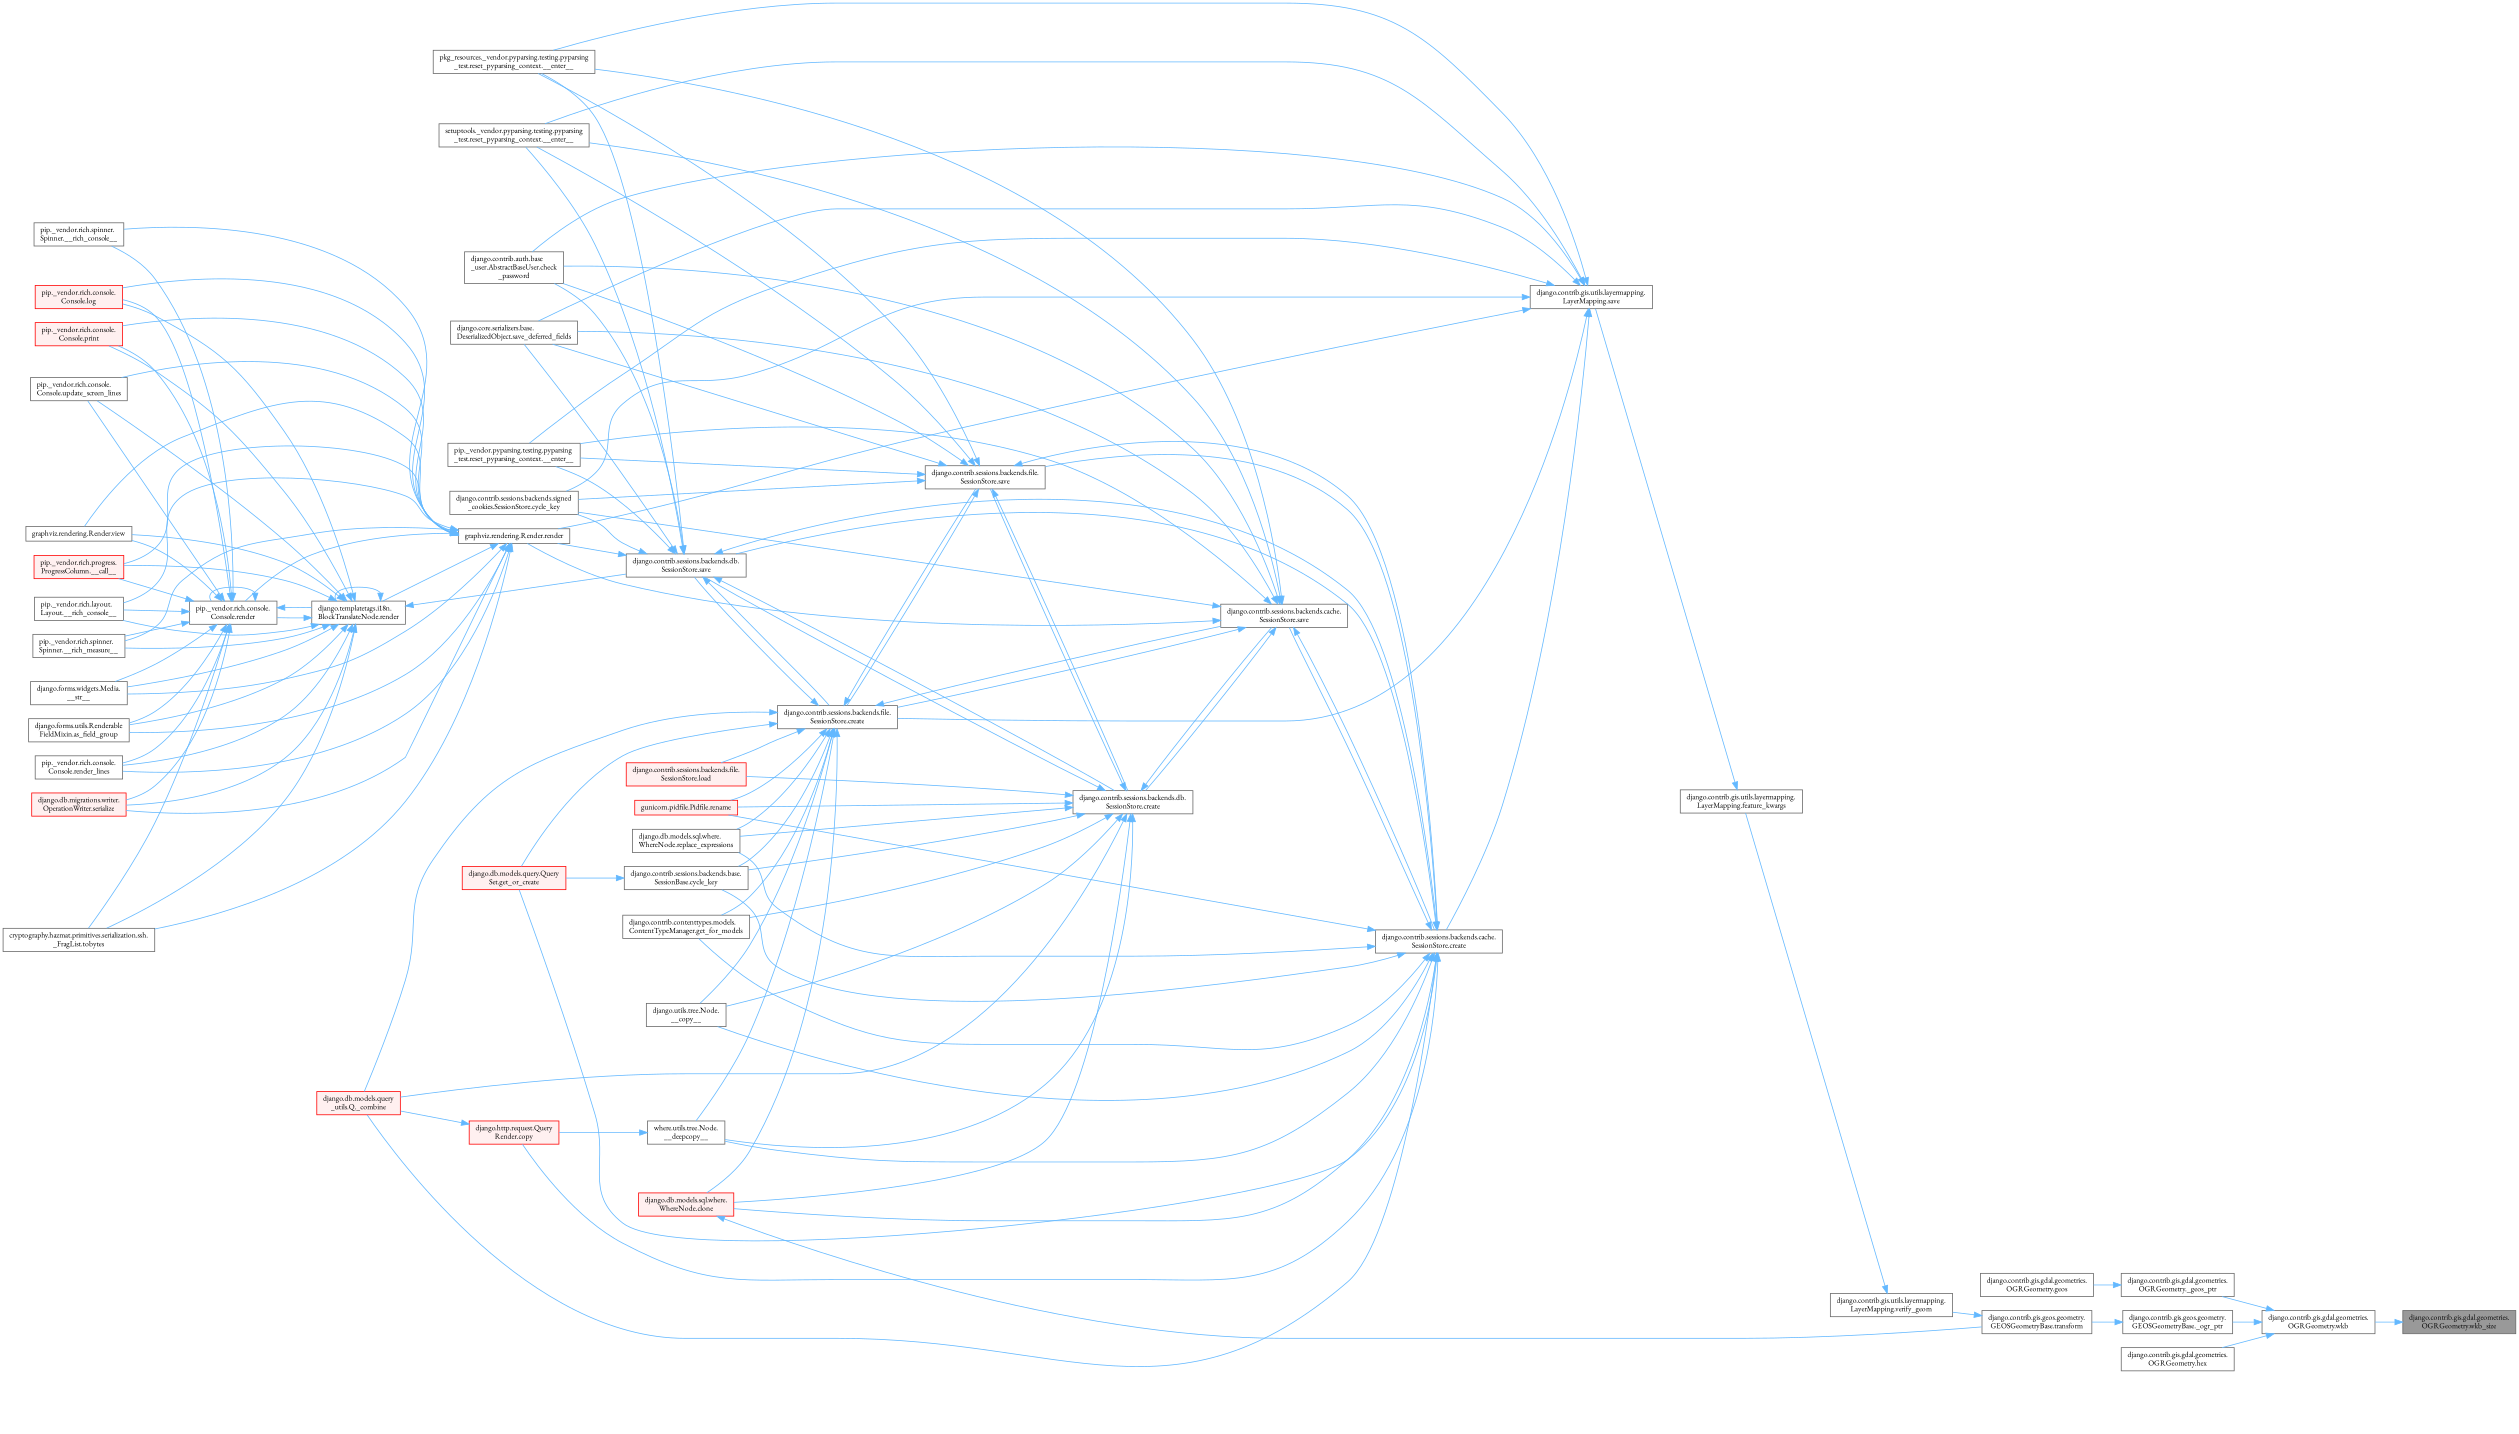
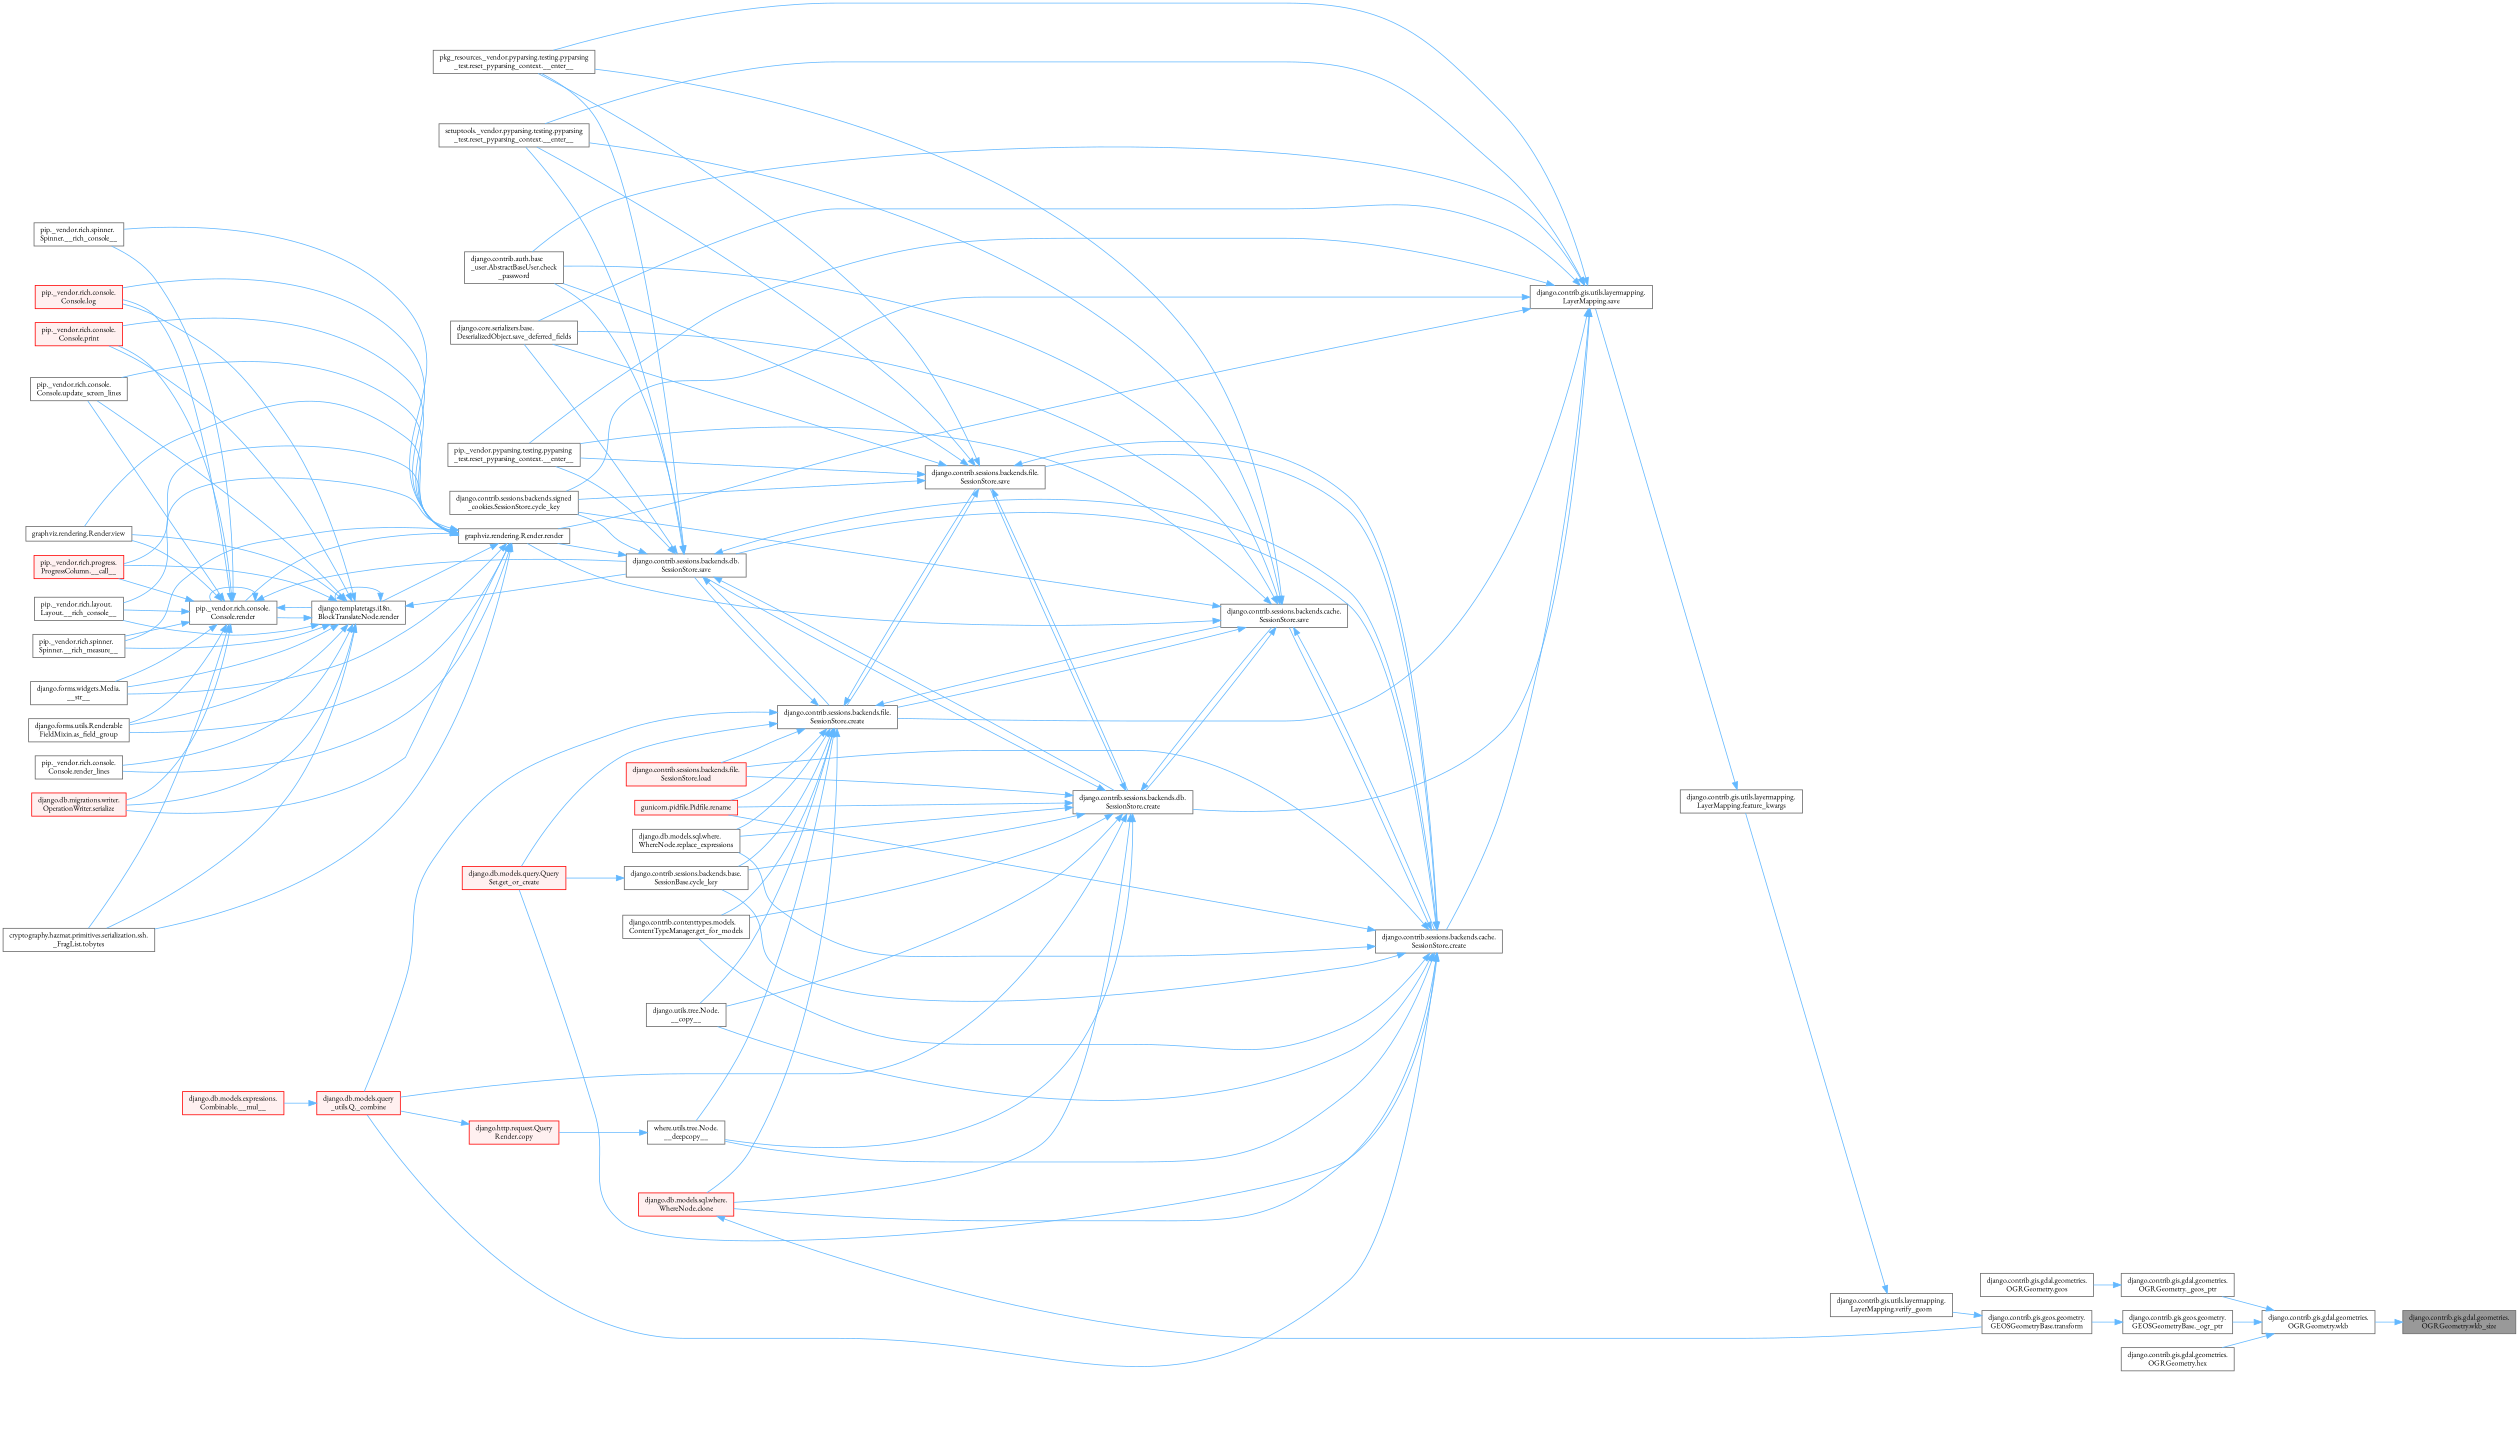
none -> (1527, 689)
(192, 707) -> (442, 563)
none -> (233, 1103)
(1060, 1280) -> (1132, 750)
